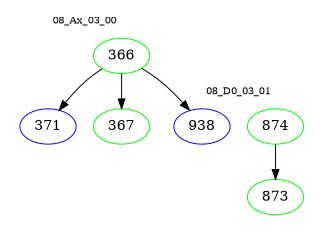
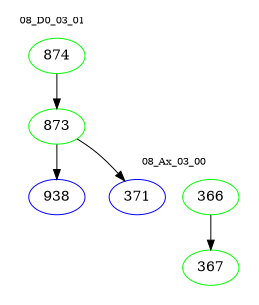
(82, 84) -> (108, 163)
(172, 92) -> (57, 157)
